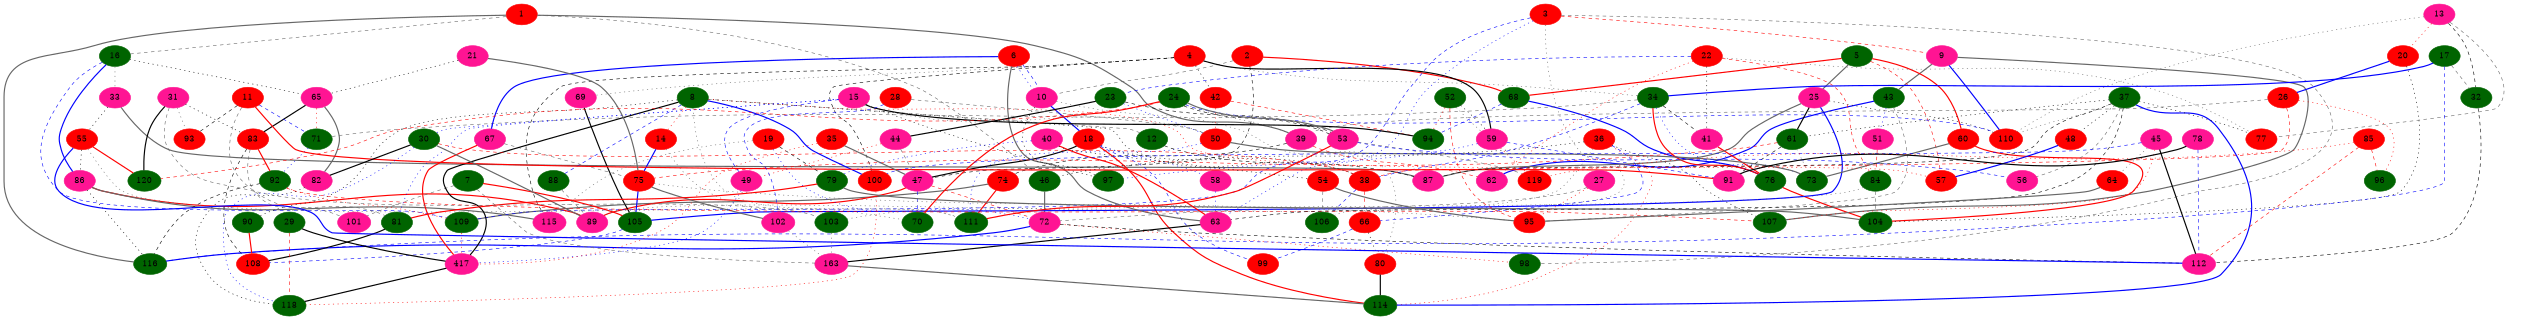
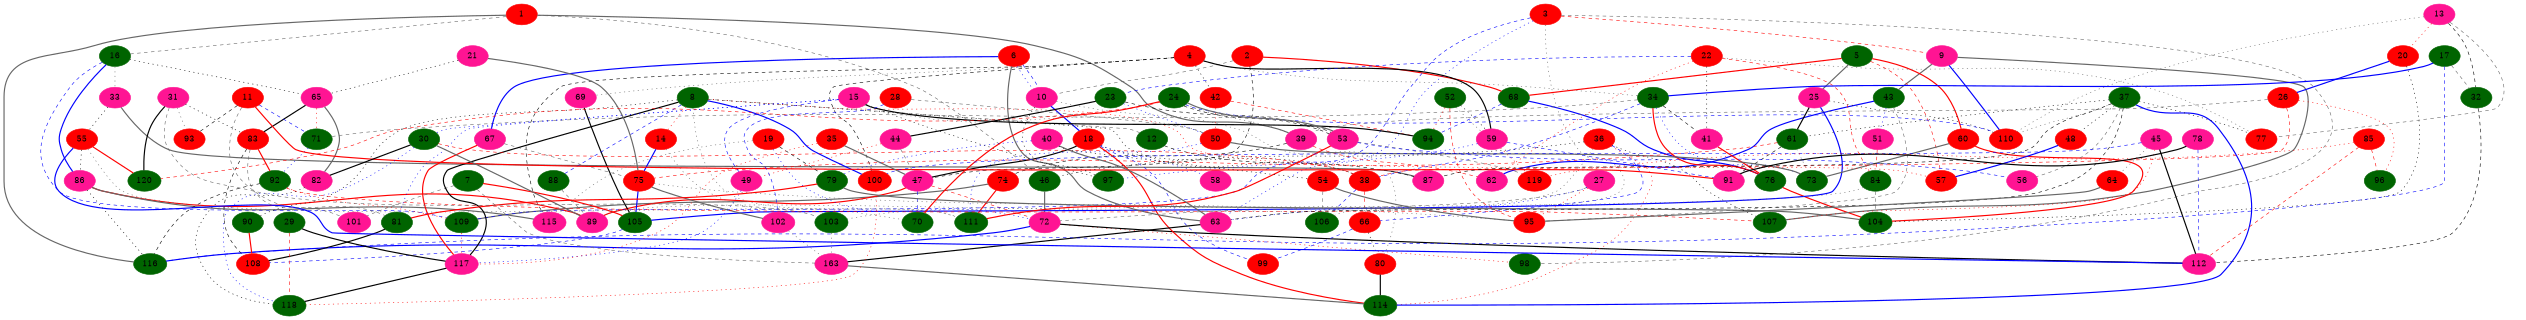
(1629, 164) -> none
(1150, 181) -> (1150, 181)
(1216, 202) -> (1410, 208)
(1621, 249) -> (1621, 249)
(462, 264) -> (462, 264)
